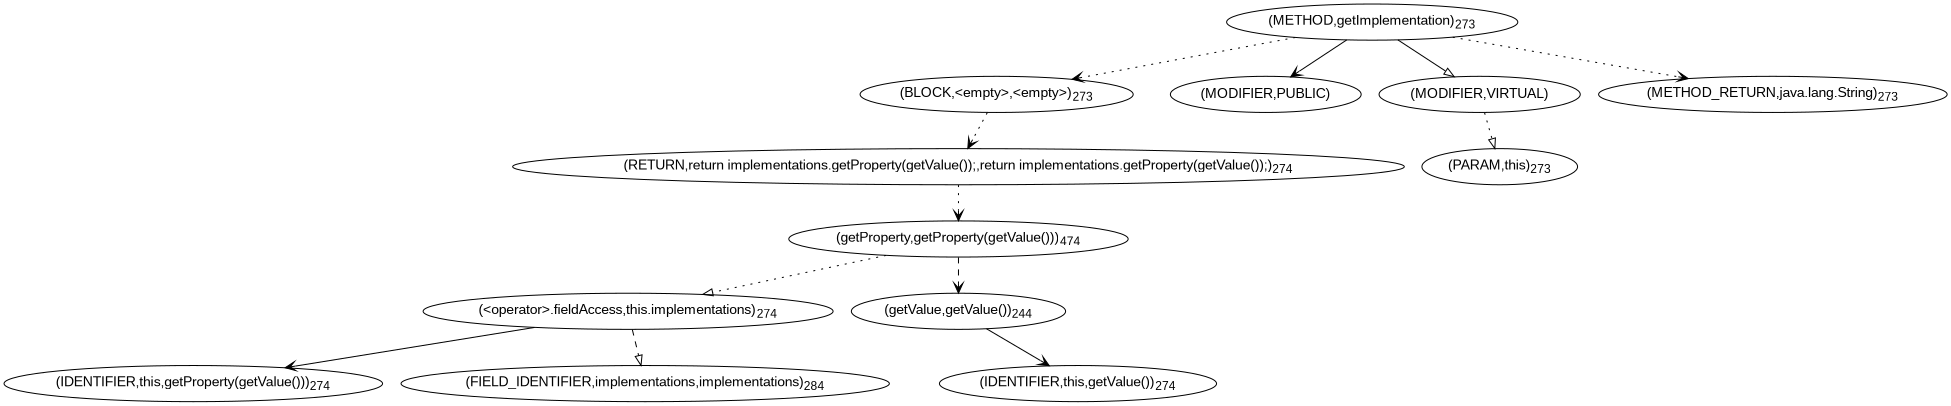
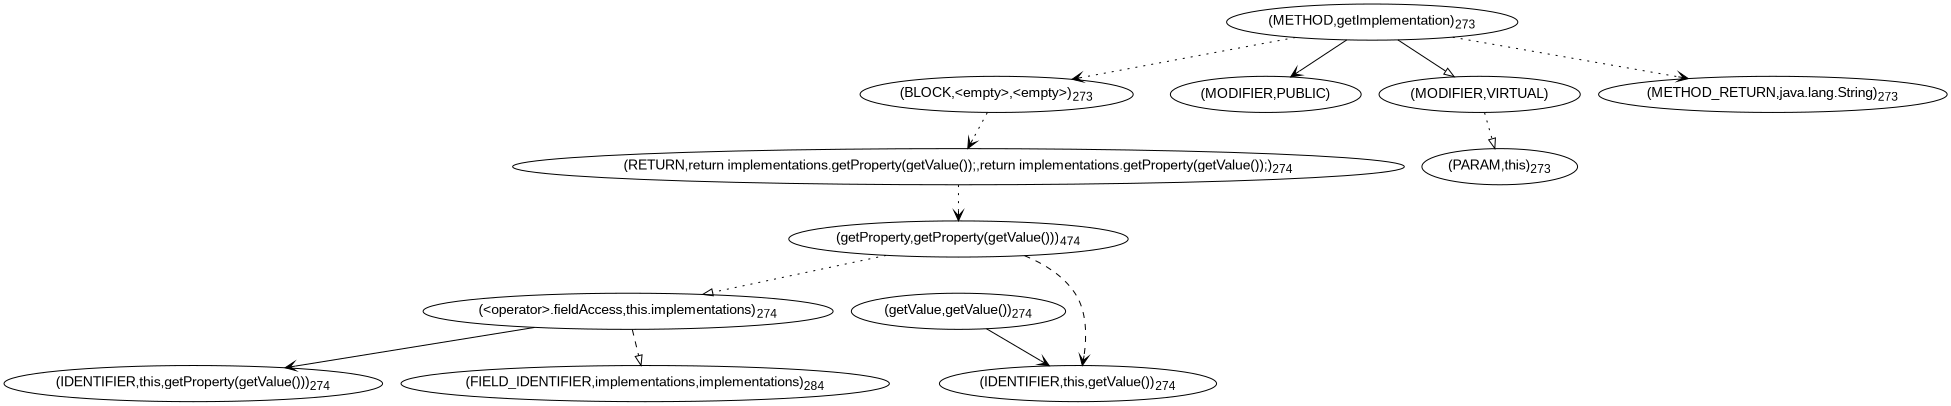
(958, 270) -> (1075, 293)
(1022, 310) -> (1022, 310)
